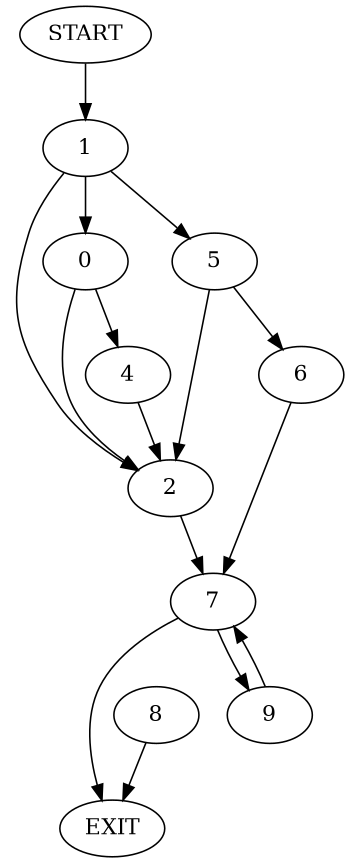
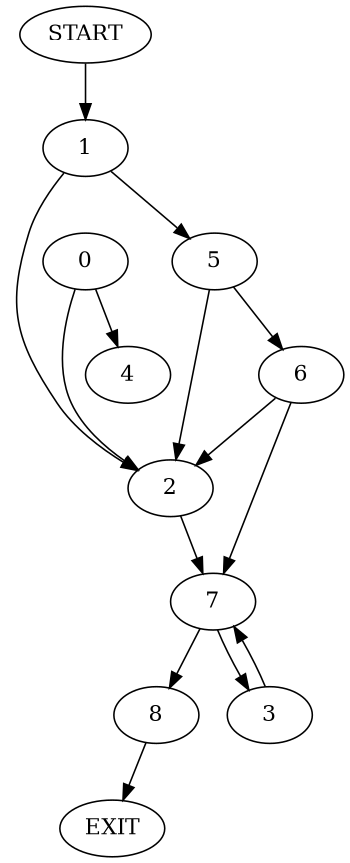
(86, 197) -> none
(146, 424) -> (242, 427)
(101, 684) -> (188, 651)
(270, 715) -> (270, 715)
